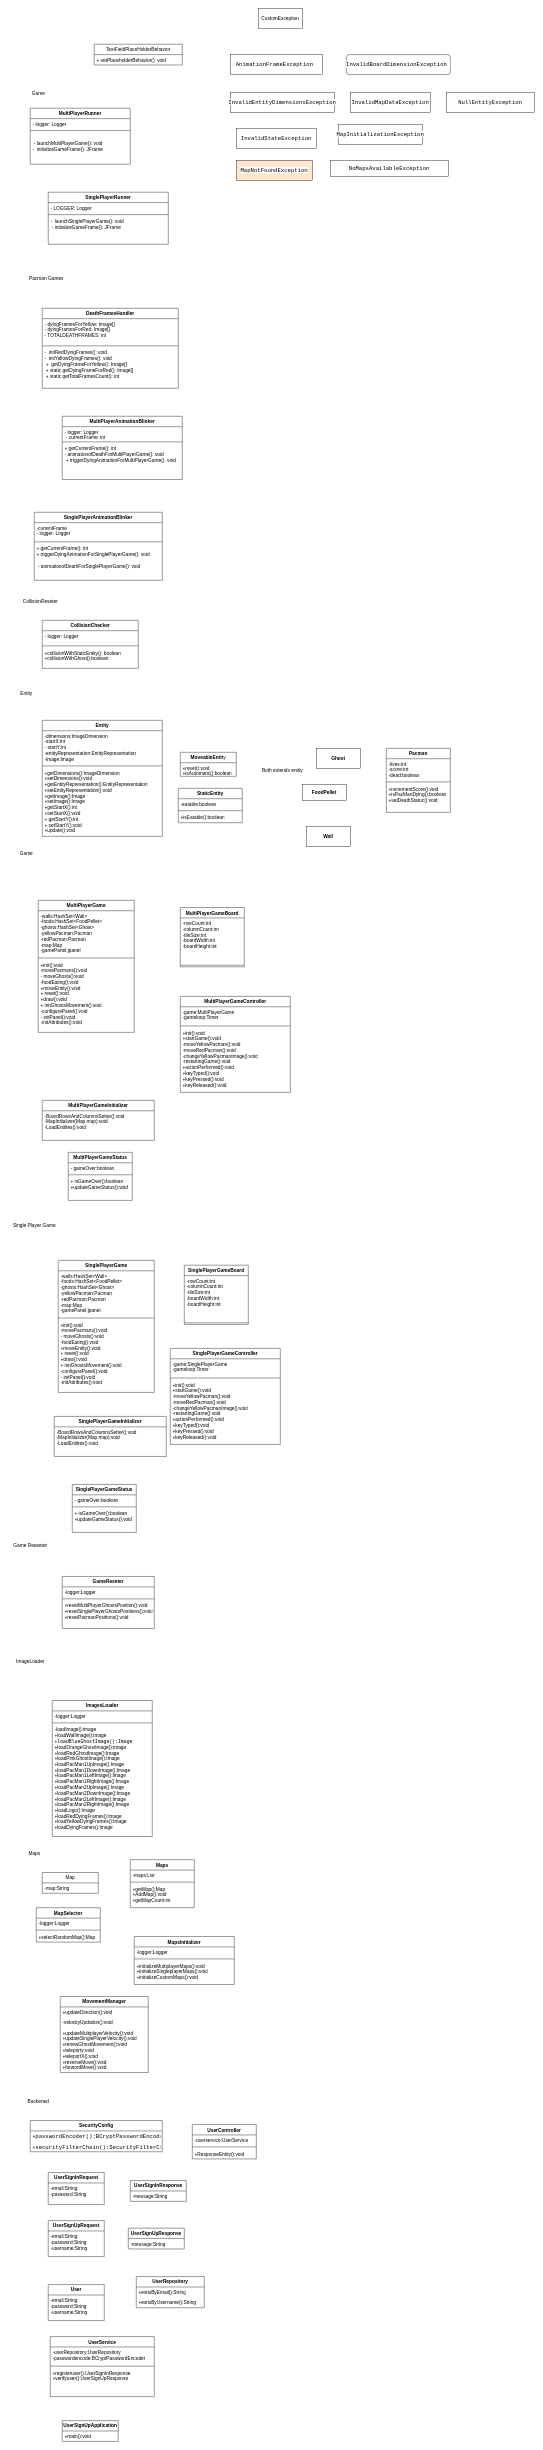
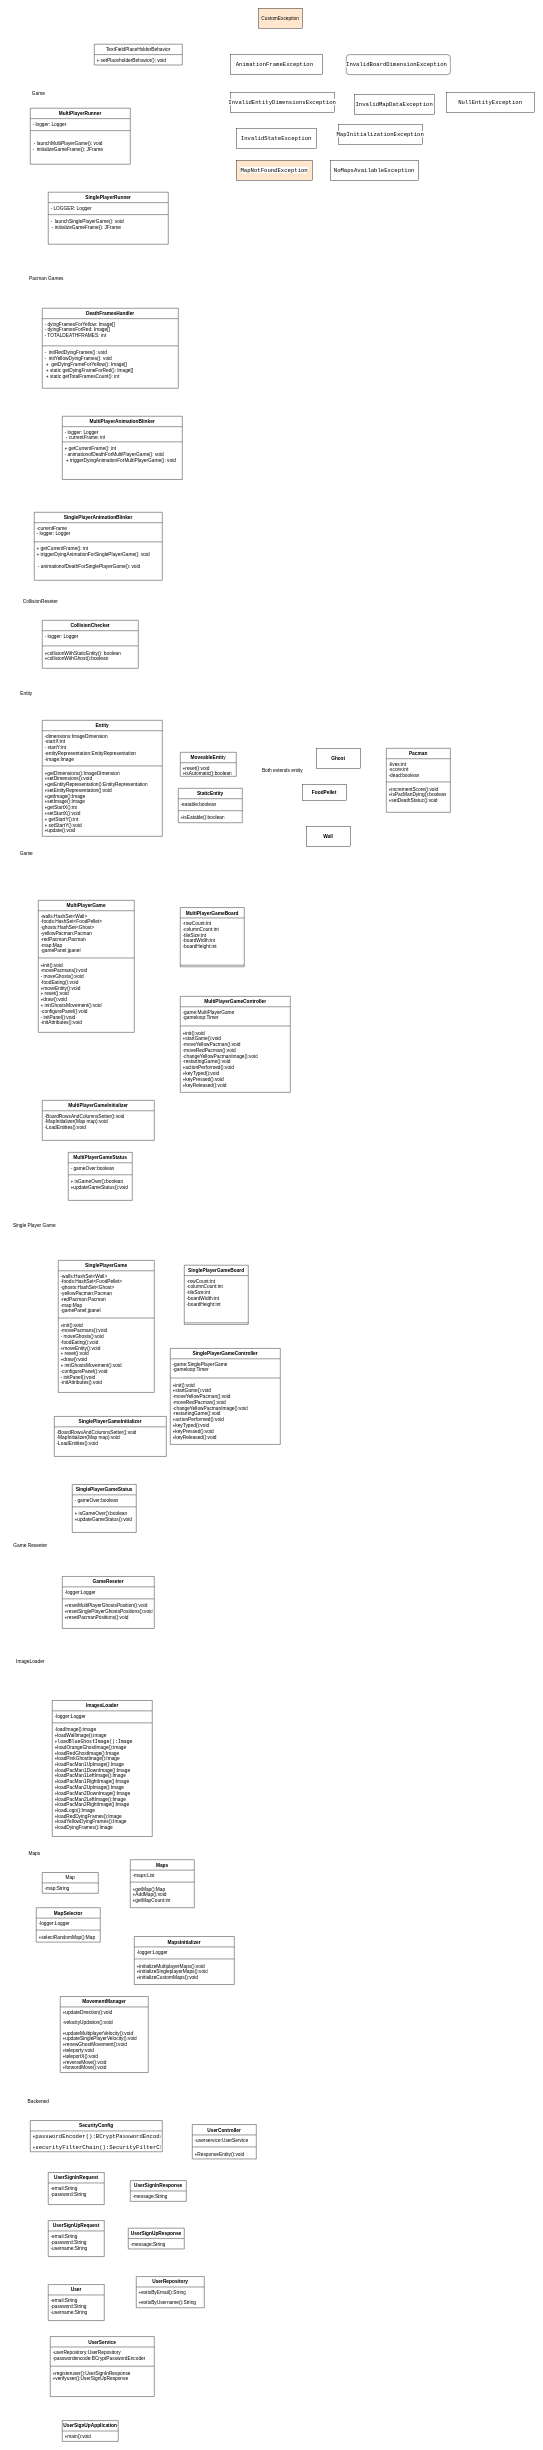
(280, 18) -> (280, 18)
(390, 102) -> (394, 104)
(389, 168) -> (374, 170)
